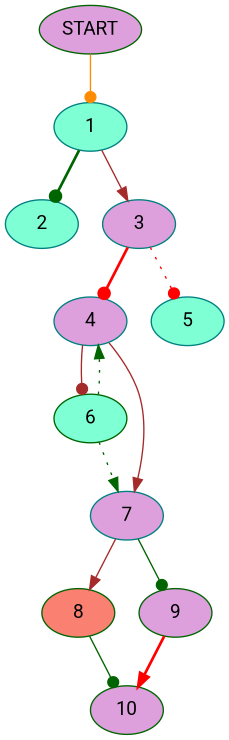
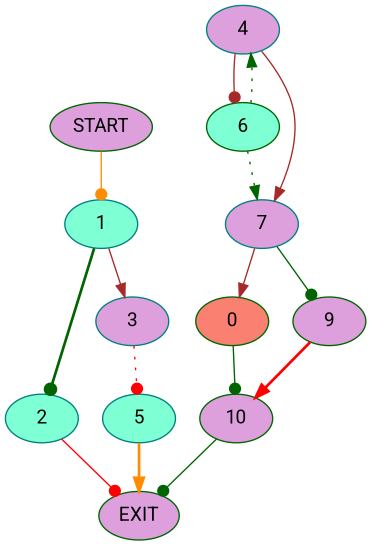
(117, 268) -> none
none -> (139, 516)
(78, 613) -> (232, 321)
